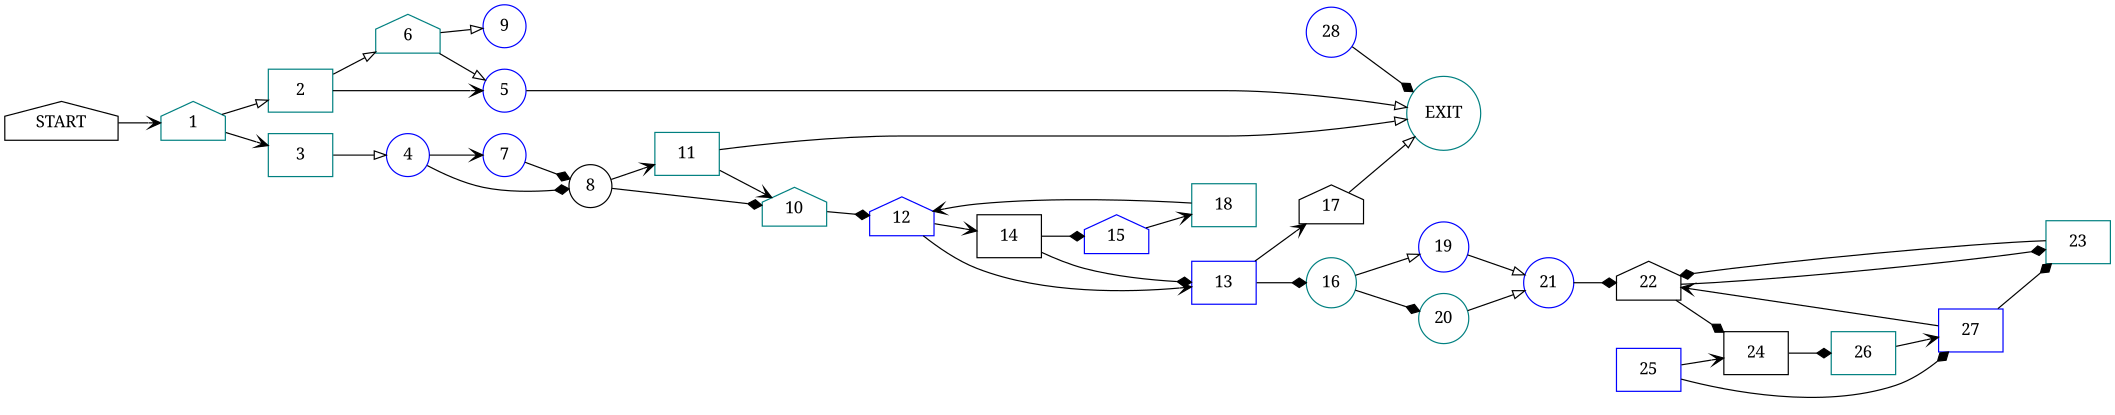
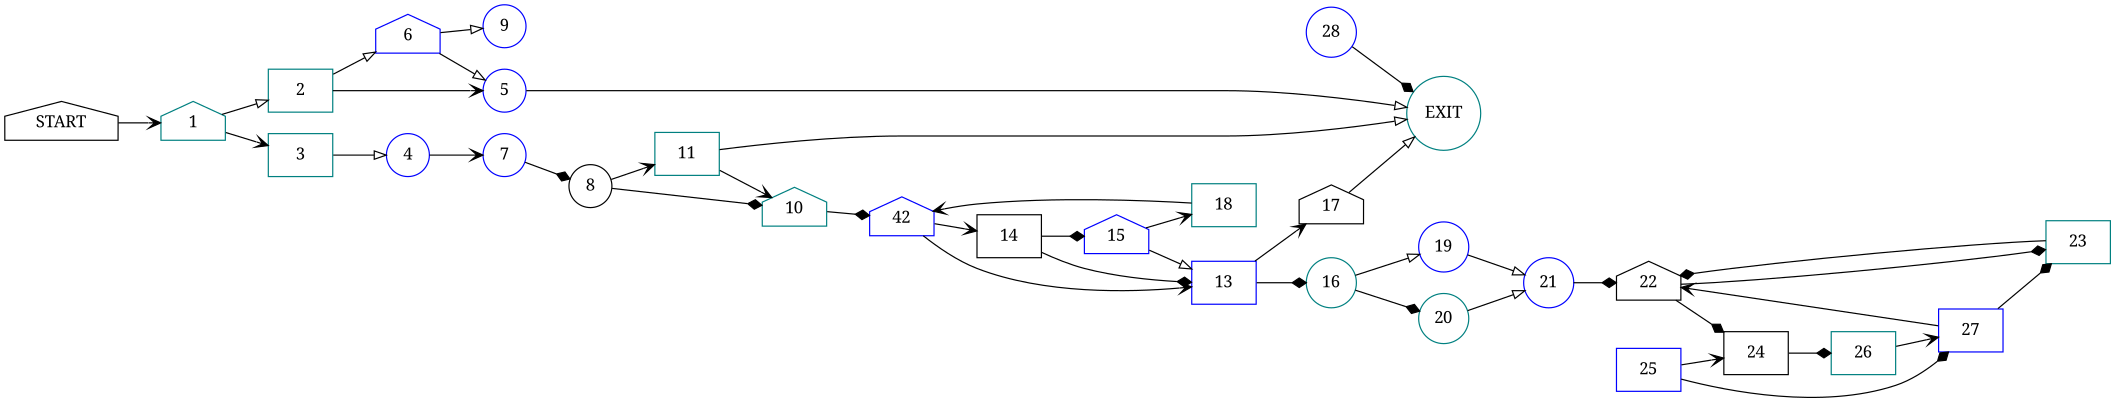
(408, 36) -> (408, 36)
(489, 188) -> none
(902, 218) -> (902, 218)
none -> (1165, 257)
